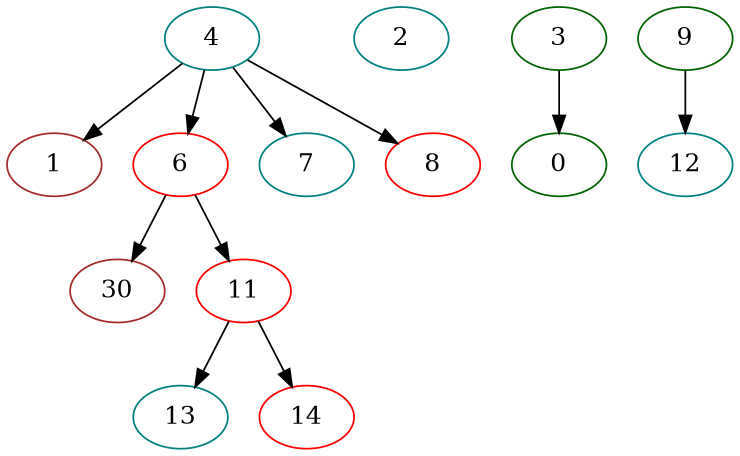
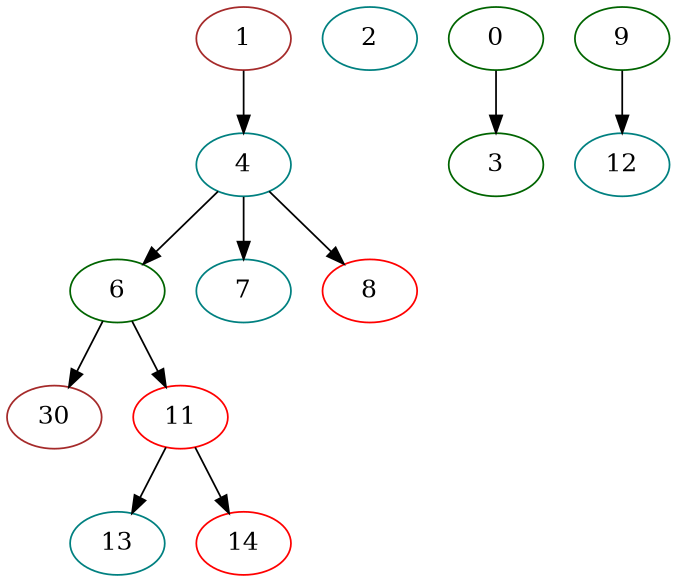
(559, 93) -> (496, 93)
(140, 96) -> (244, 93)
(181, 165) -> (117, 291)
